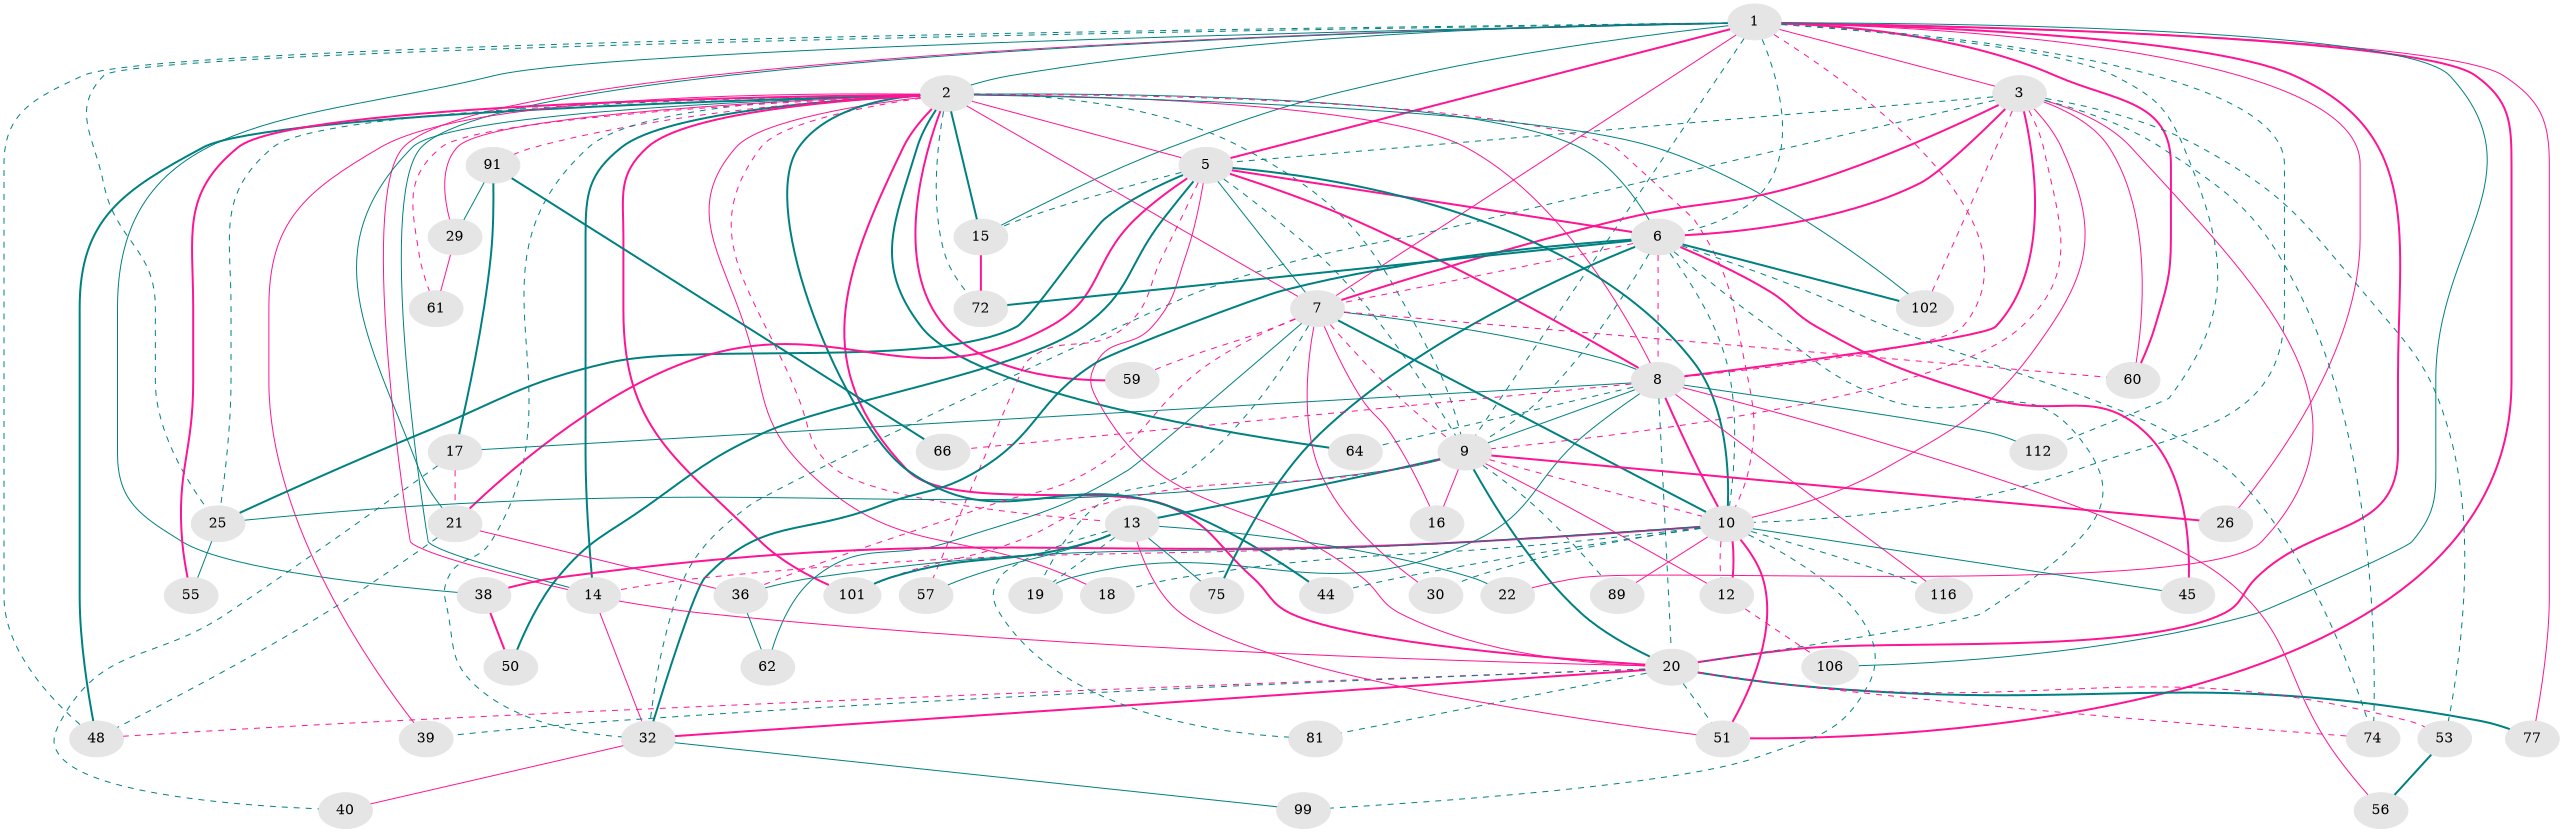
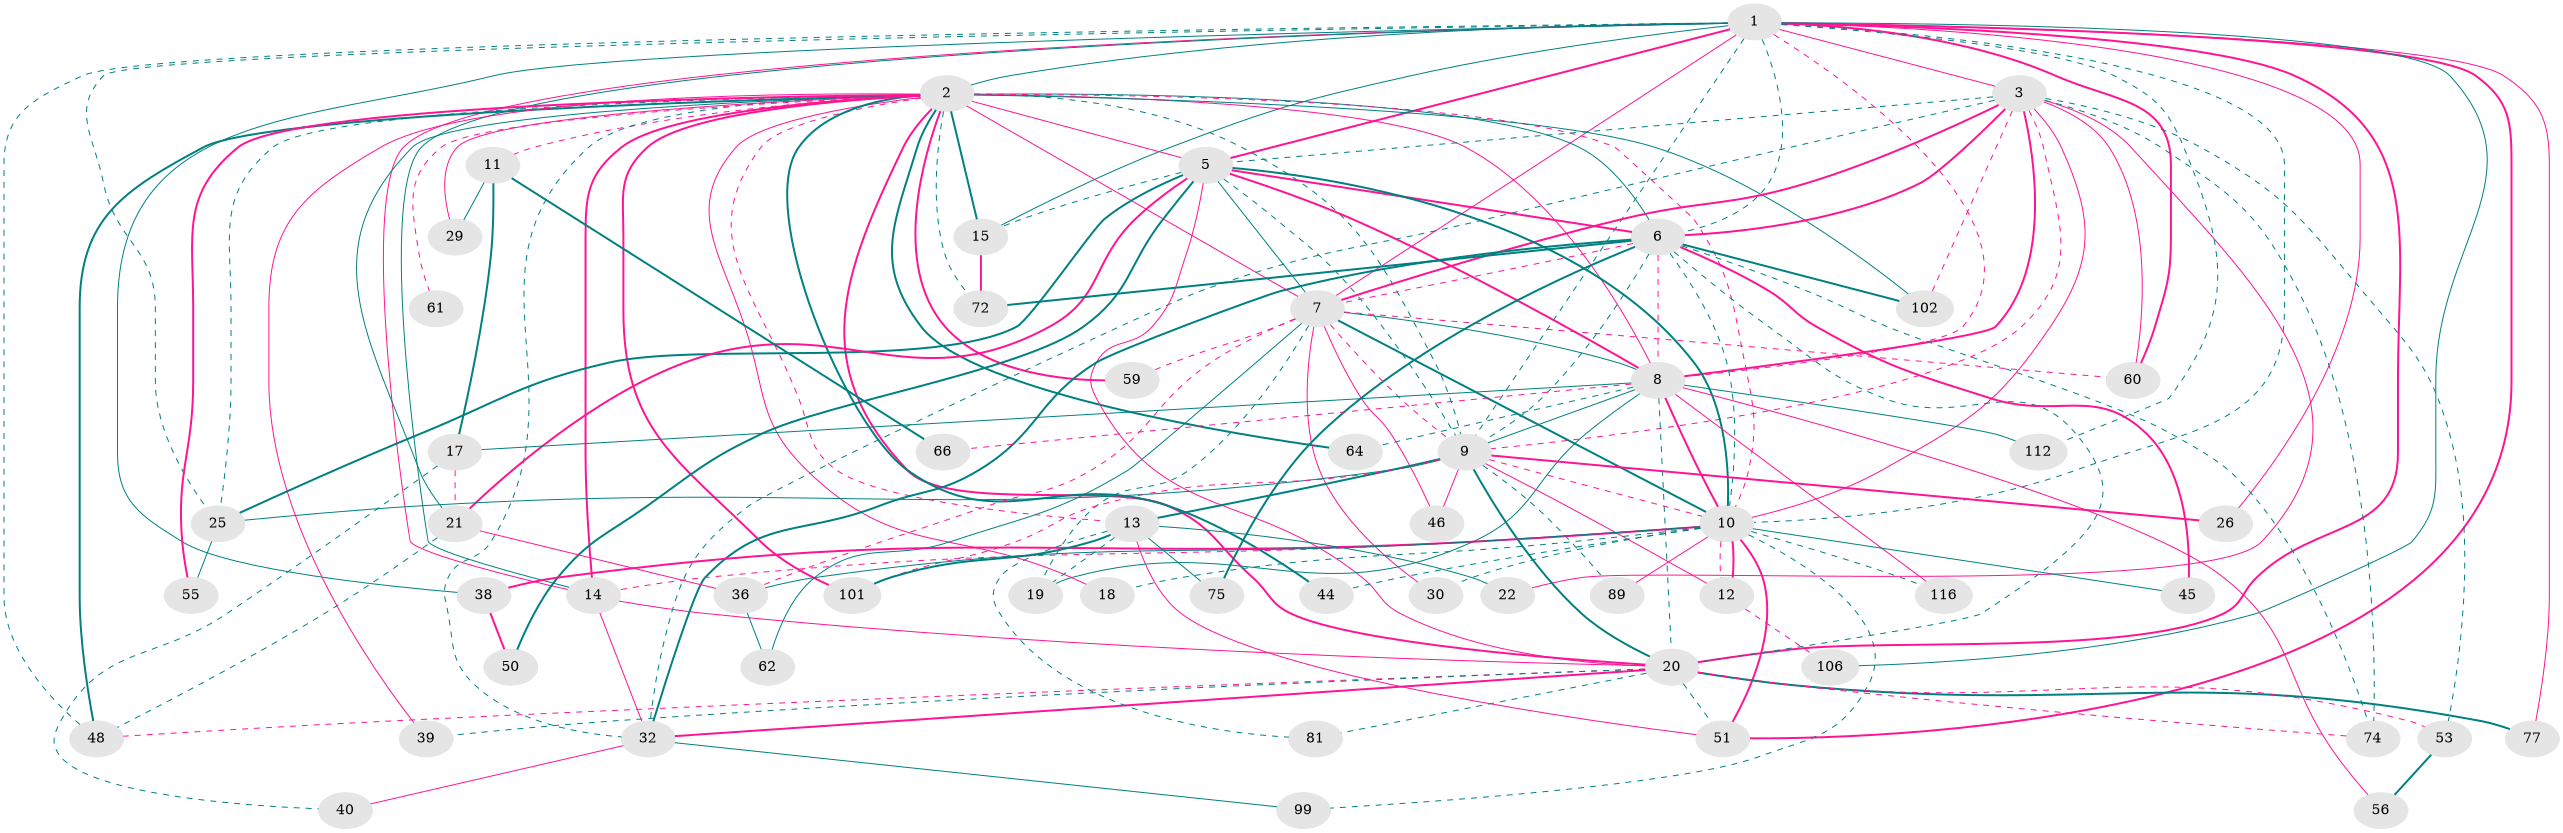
(493, 165) -> (493, 165)
(587, 204) -> (587, 204)
(446, 273) -> none
(1437, 524) -> (1437, 524)
(926, 596) -> none
